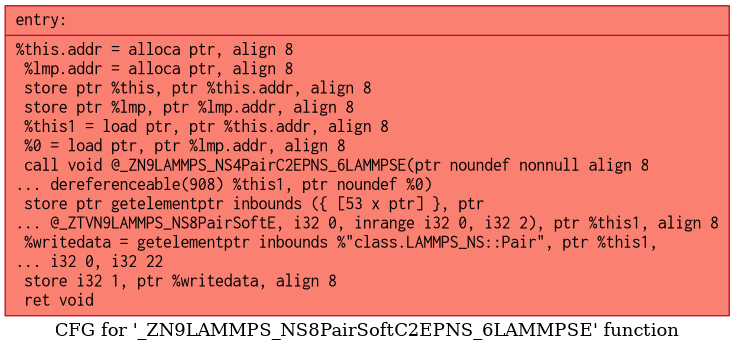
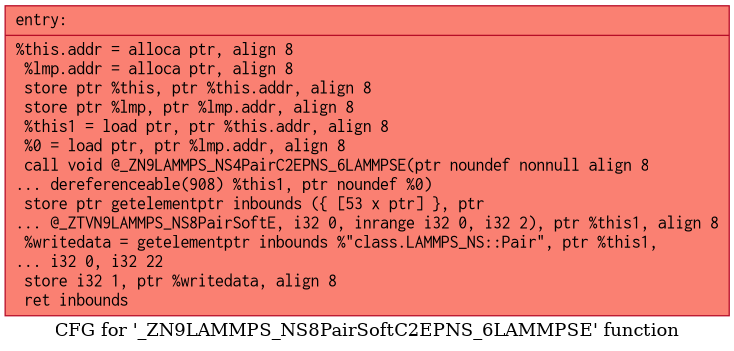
(55, 300) -> (72, 300)
